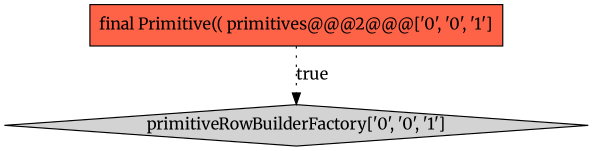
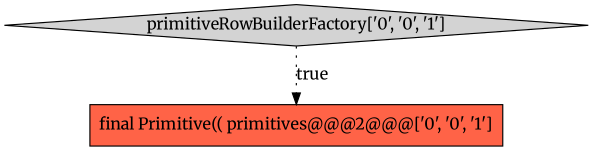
(296, 70) -> (296, 70)
